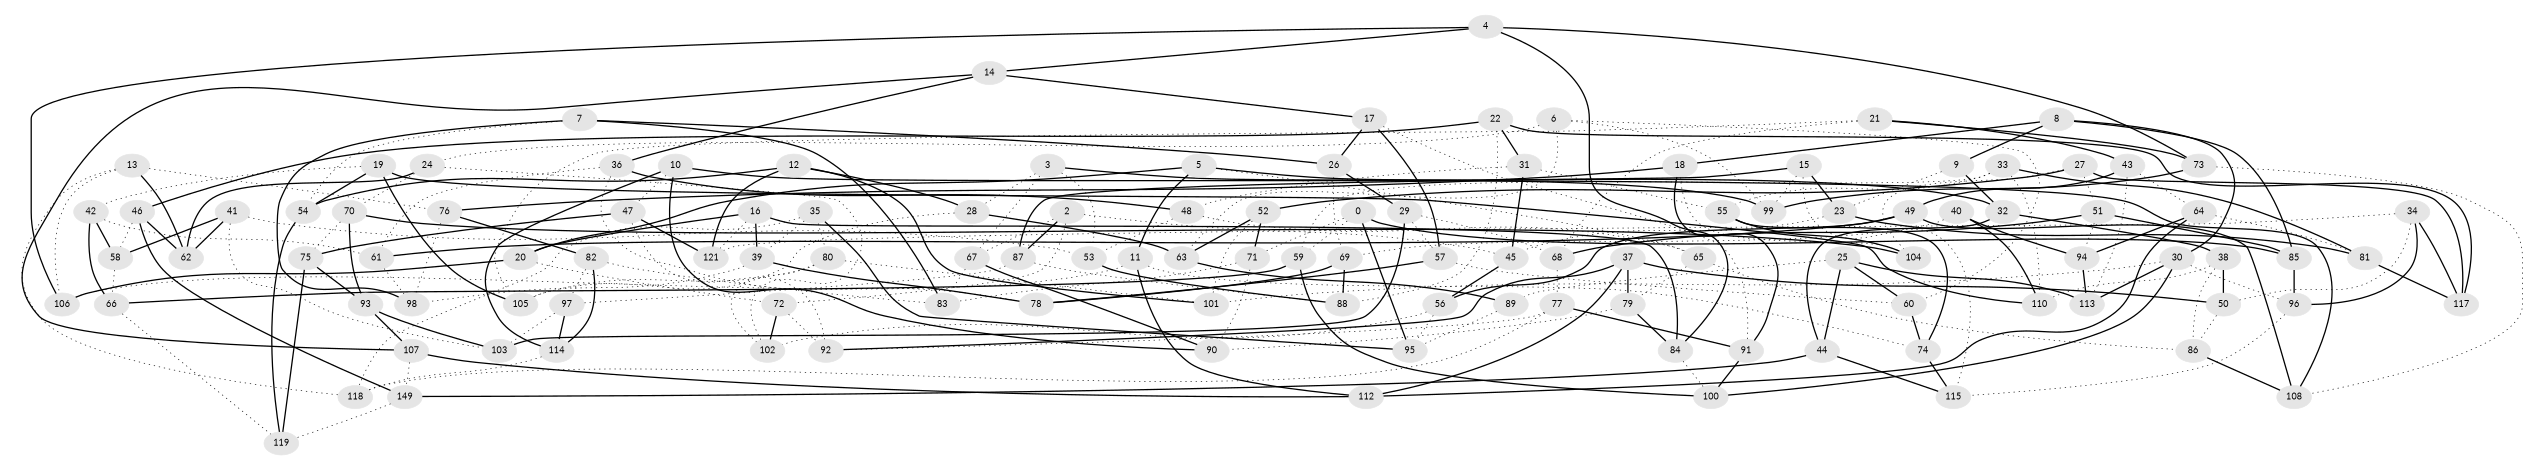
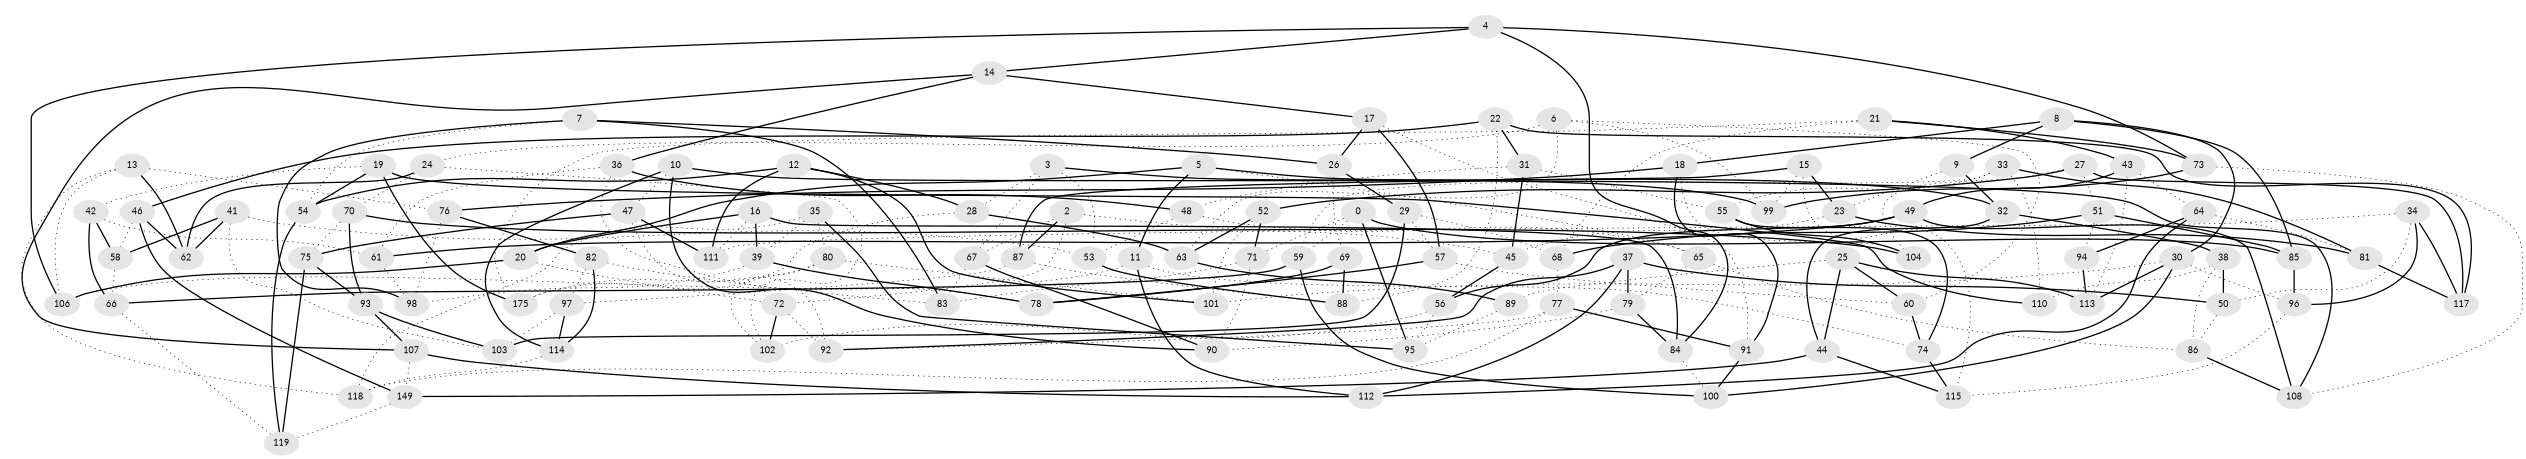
(1956, 212) -> none
(711, 258) -> (711, 258)
(521, 305) -> (521, 305)
